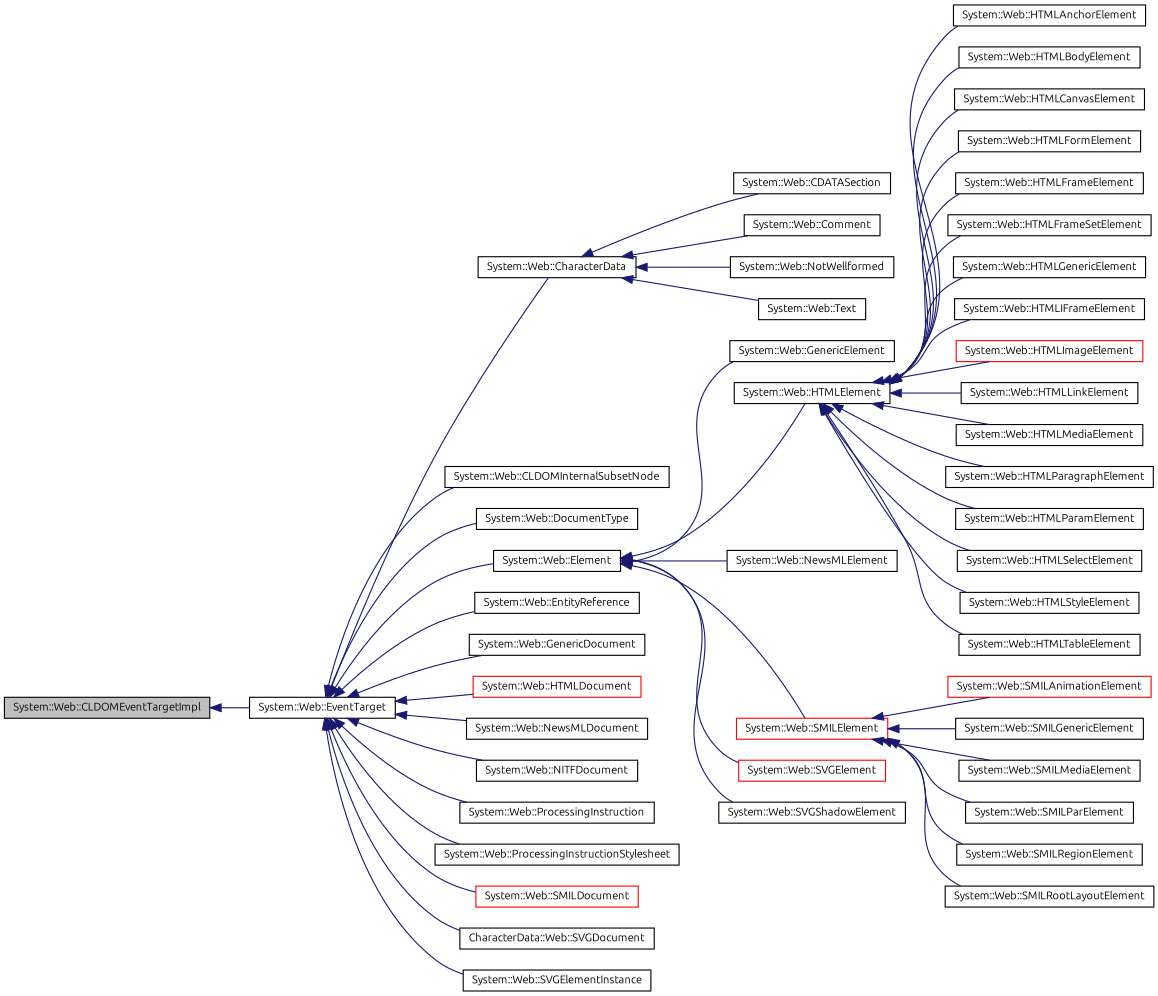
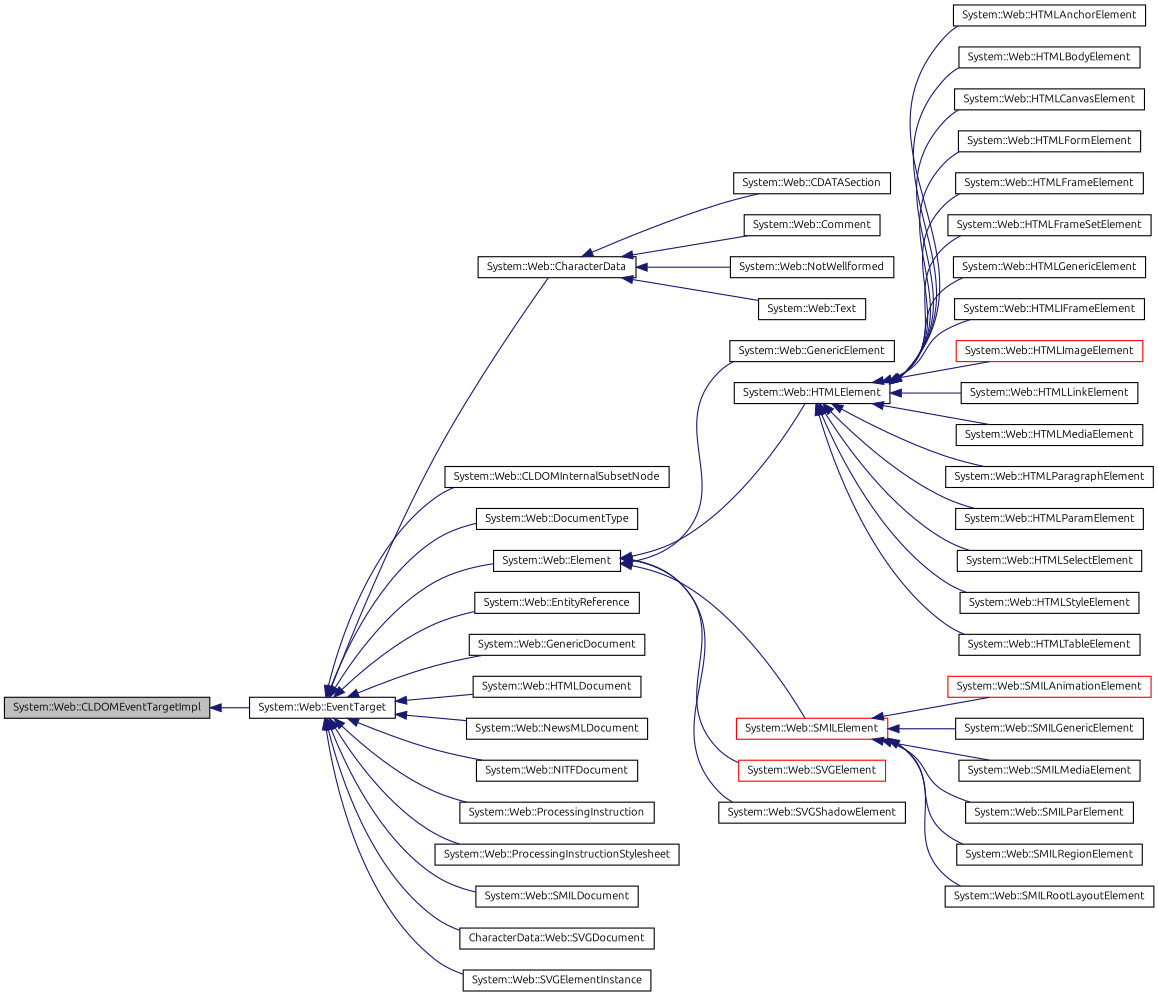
(812, 561) -> none
(557, 687) -> (557, 687)
(557, 897) -> (557, 897)
